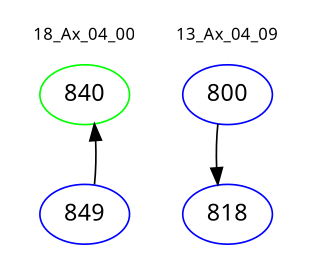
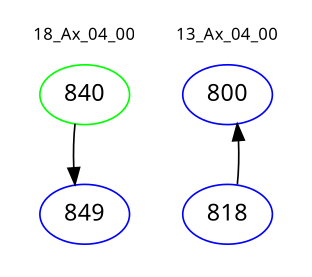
(228, 36) -> (228, 36)
(216, 146) -> (239, 163)
(96, 163) -> (74, 146)
